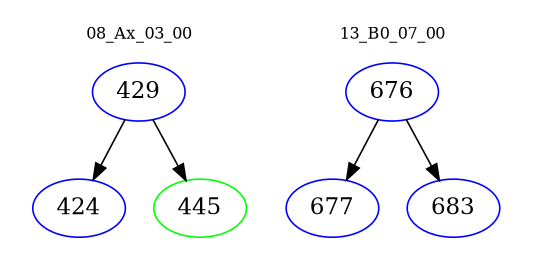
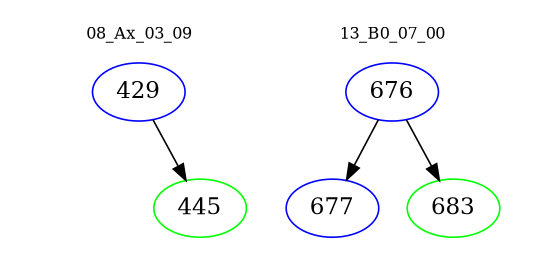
(140, 35) -> (140, 35)
(79, 208) -> none
(454, 208) -> (454, 208)
